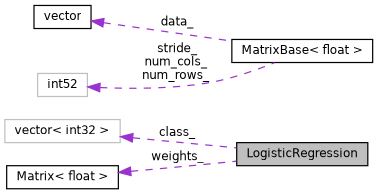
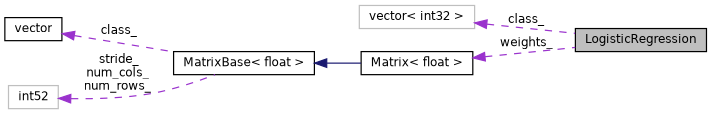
(176, 22) -> (118, 31)
none -> (344, 63)
